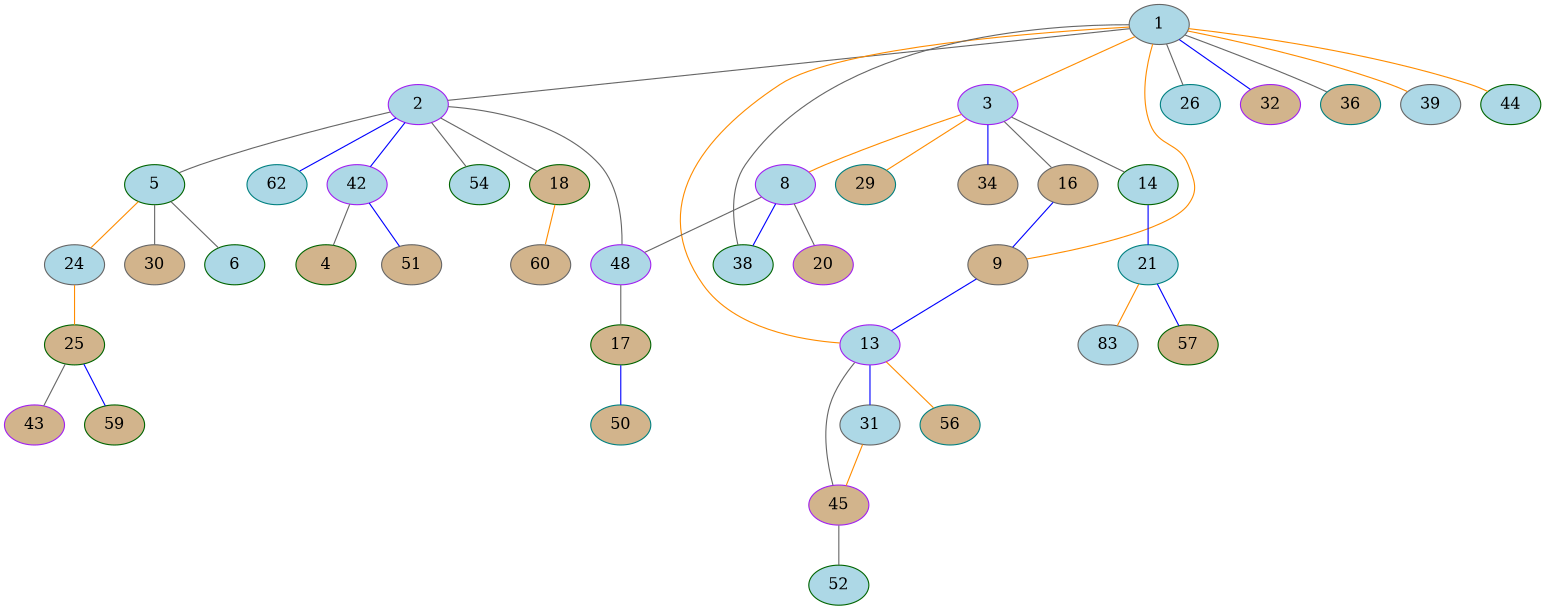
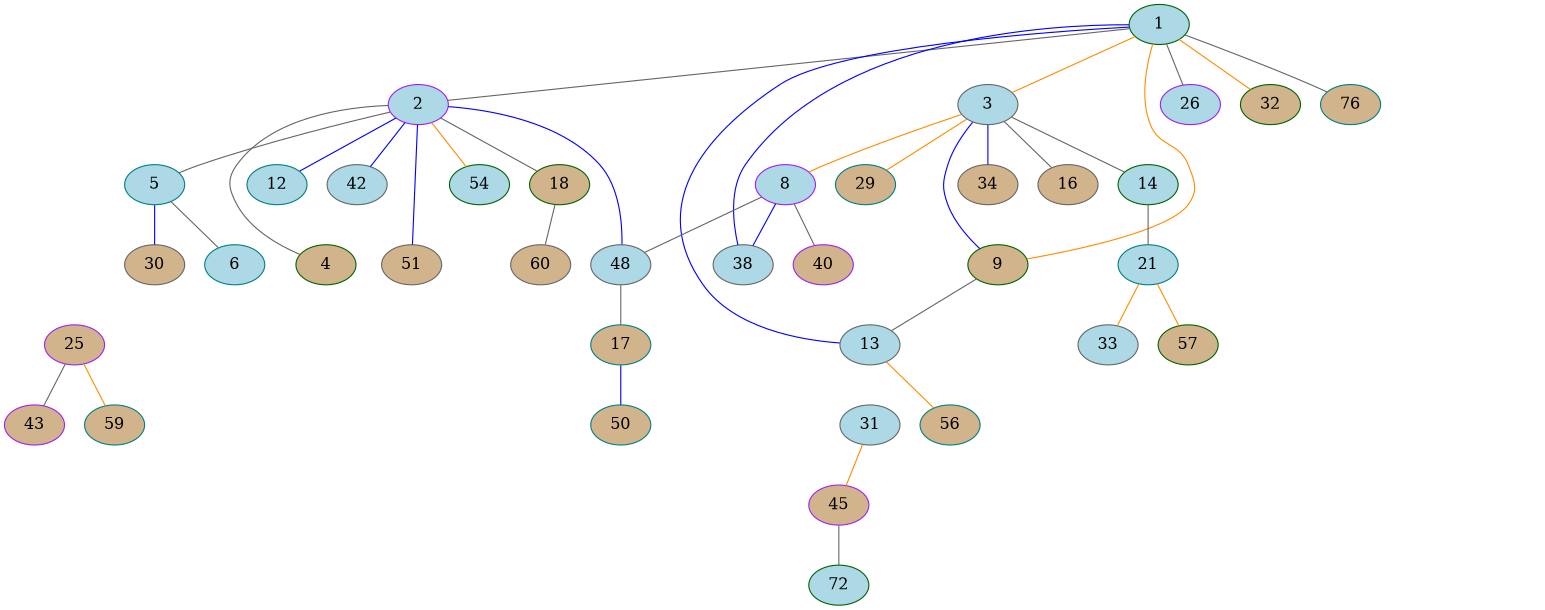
(1159, 24) -> (1159, 24)
(1215, 64) -> (1215, 64)
(881, 66) -> (881, 66)
(763, 97) -> (763, 97)
(988, 105) -> (988, 105)
(1190, 105) -> (1190, 105)
(1270, 105) -> (1270, 105)
(1351, 105) -> (1351, 105)
(1431, 105) -> none
(1511, 105) -> none
(568, 139) -> (568, 139)
(449, 145) -> (449, 145)
(155, 185) -> (155, 185)
(277, 185) -> (277, 185)
(357, 185) -> (357, 185)
(1148, 221) -> (1148, 221)
(155, 225) -> (155, 225)
(342, 225) -> (241, 160)
(384, 225) -> (415, 185)
(550, 225) -> (550, 225)
(1033, 225) -> (944, 187)
(75, 265) -> none
(235, 265) -> (235, 265)
(621, 265) -> (621, 265)
(743, 265) -> (743, 265)
(823, 265) -> (823, 265)
(998, 265) -> (998, 265)
(934, 305) -> (934, 305)
(1168, 305) -> (1168, 305)
(75, 345) -> (75, 345)
(621, 345) -> (621, 345)
(870, 345) -> (870, 345)
(1108, 345) -> (1108, 345)
(95, 385) -> (95, 385)
(870, 385) -> none
(827, 421) -> none
(115, 425) -> (115, 425)
(839, 585) -> (839, 585)
